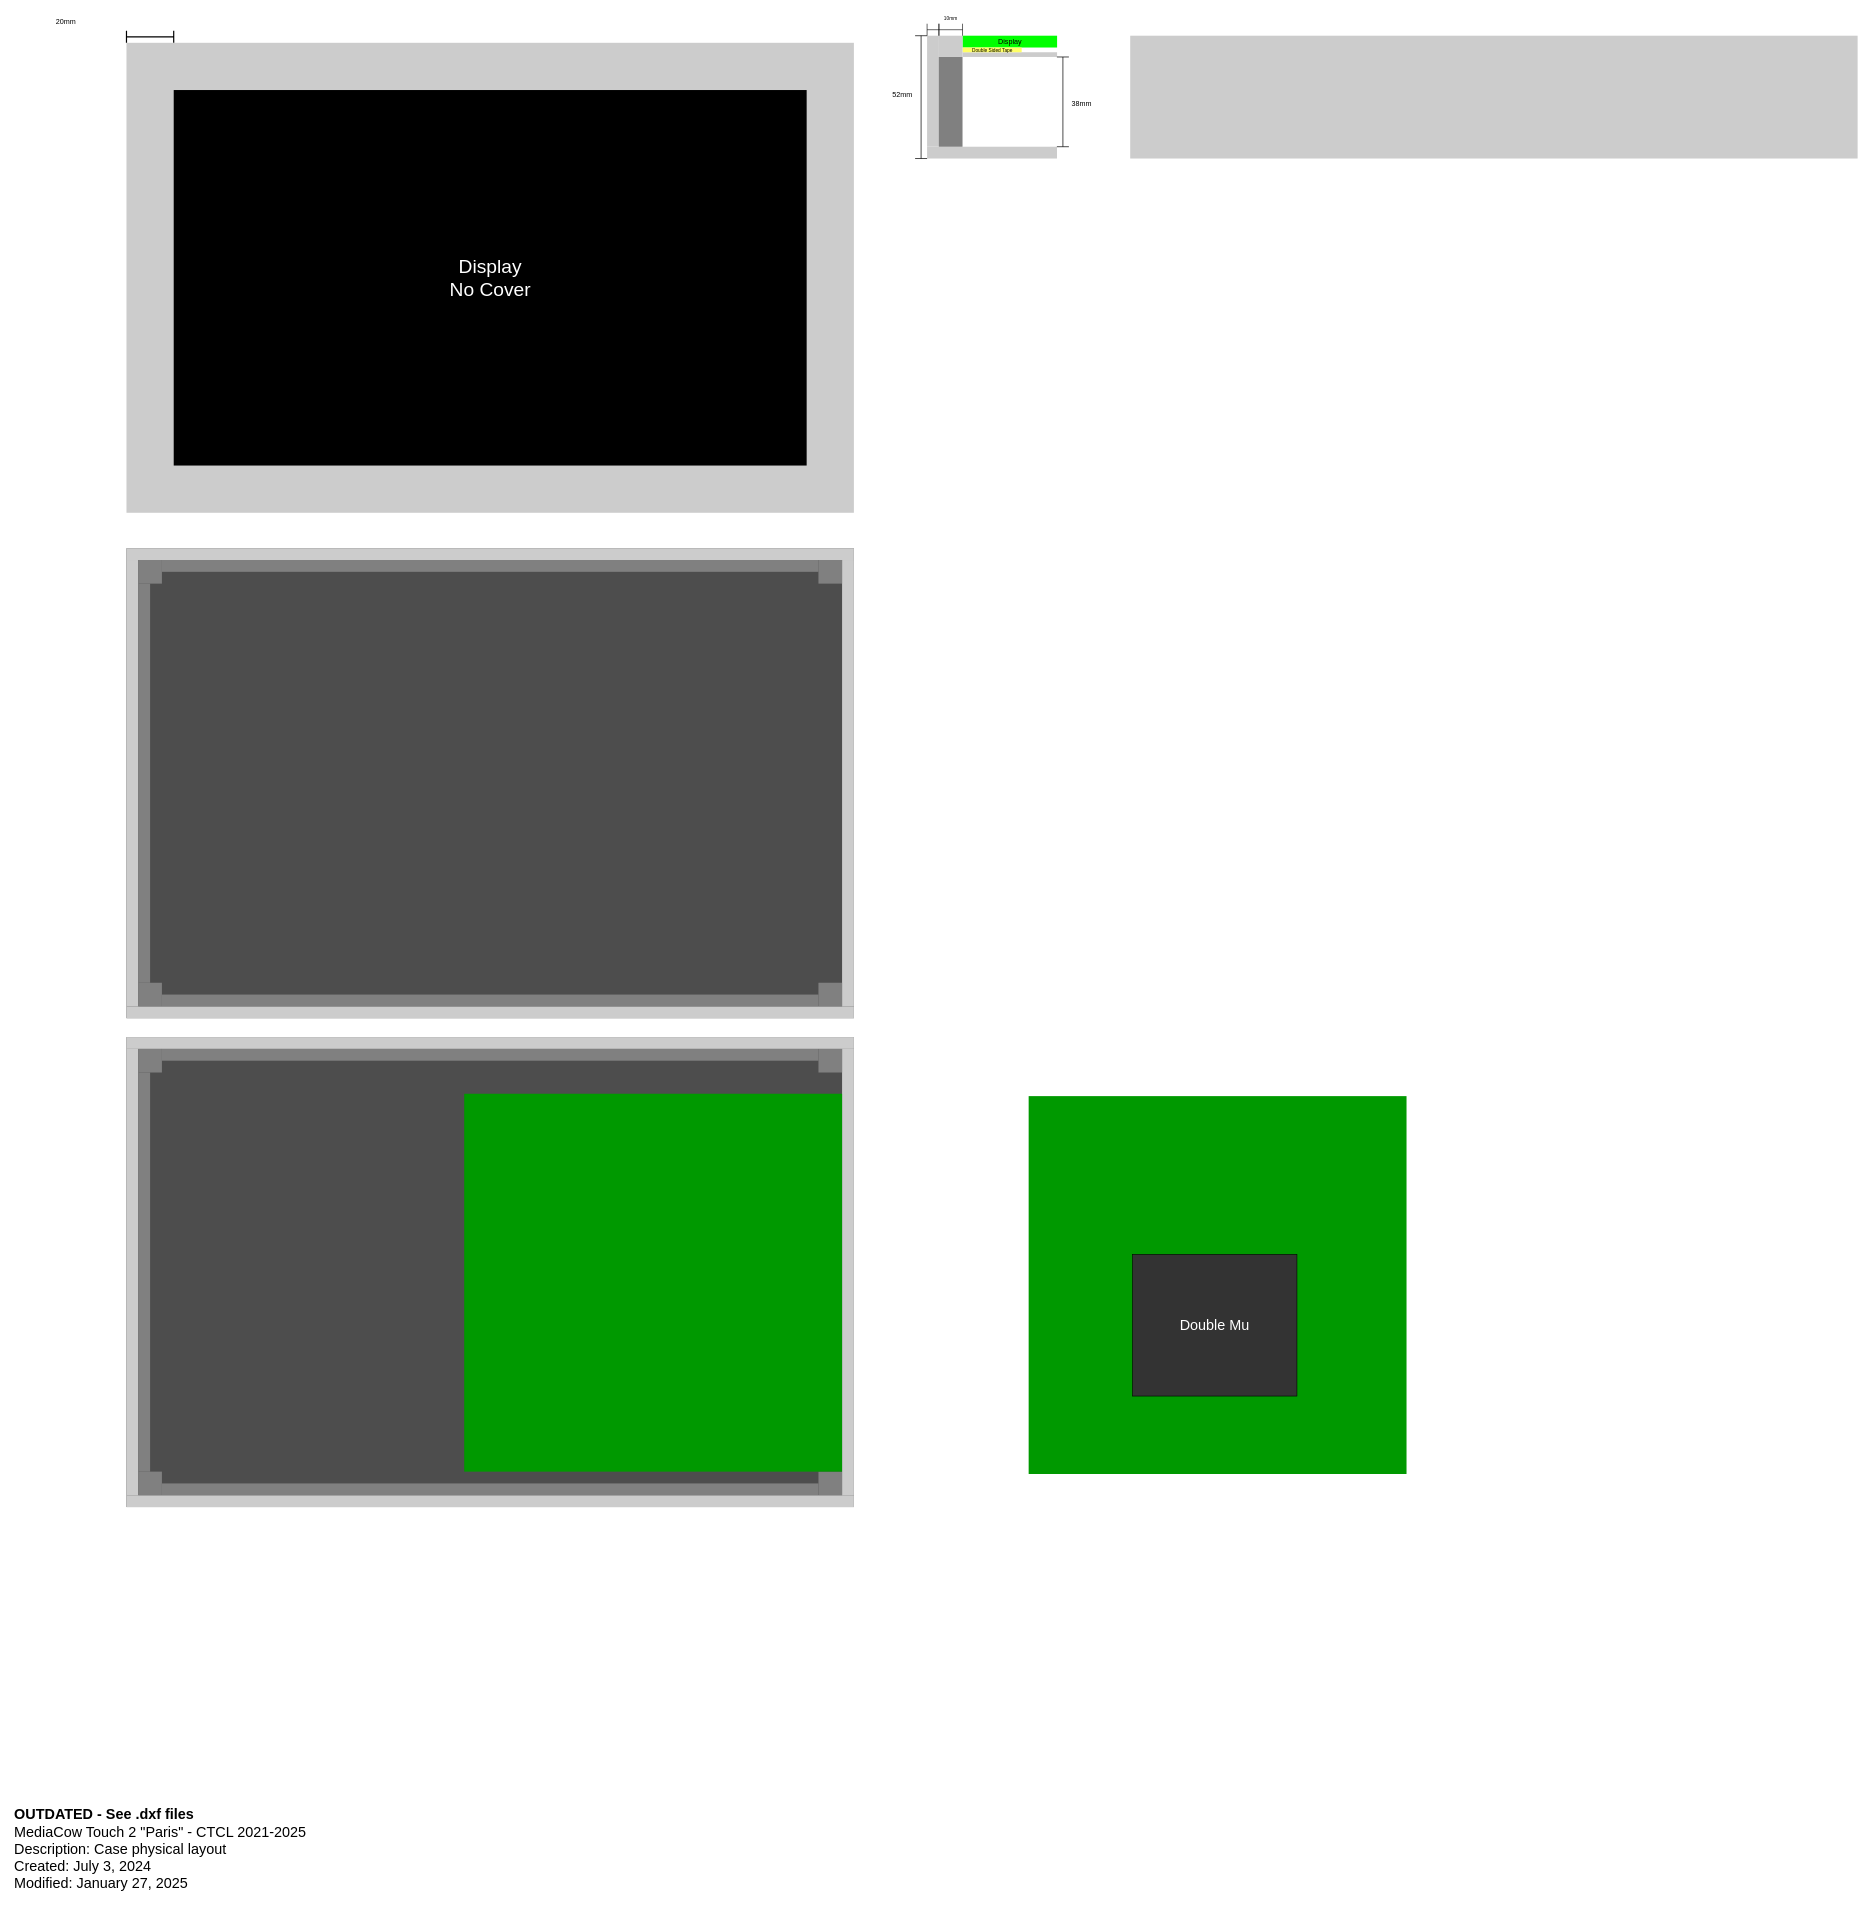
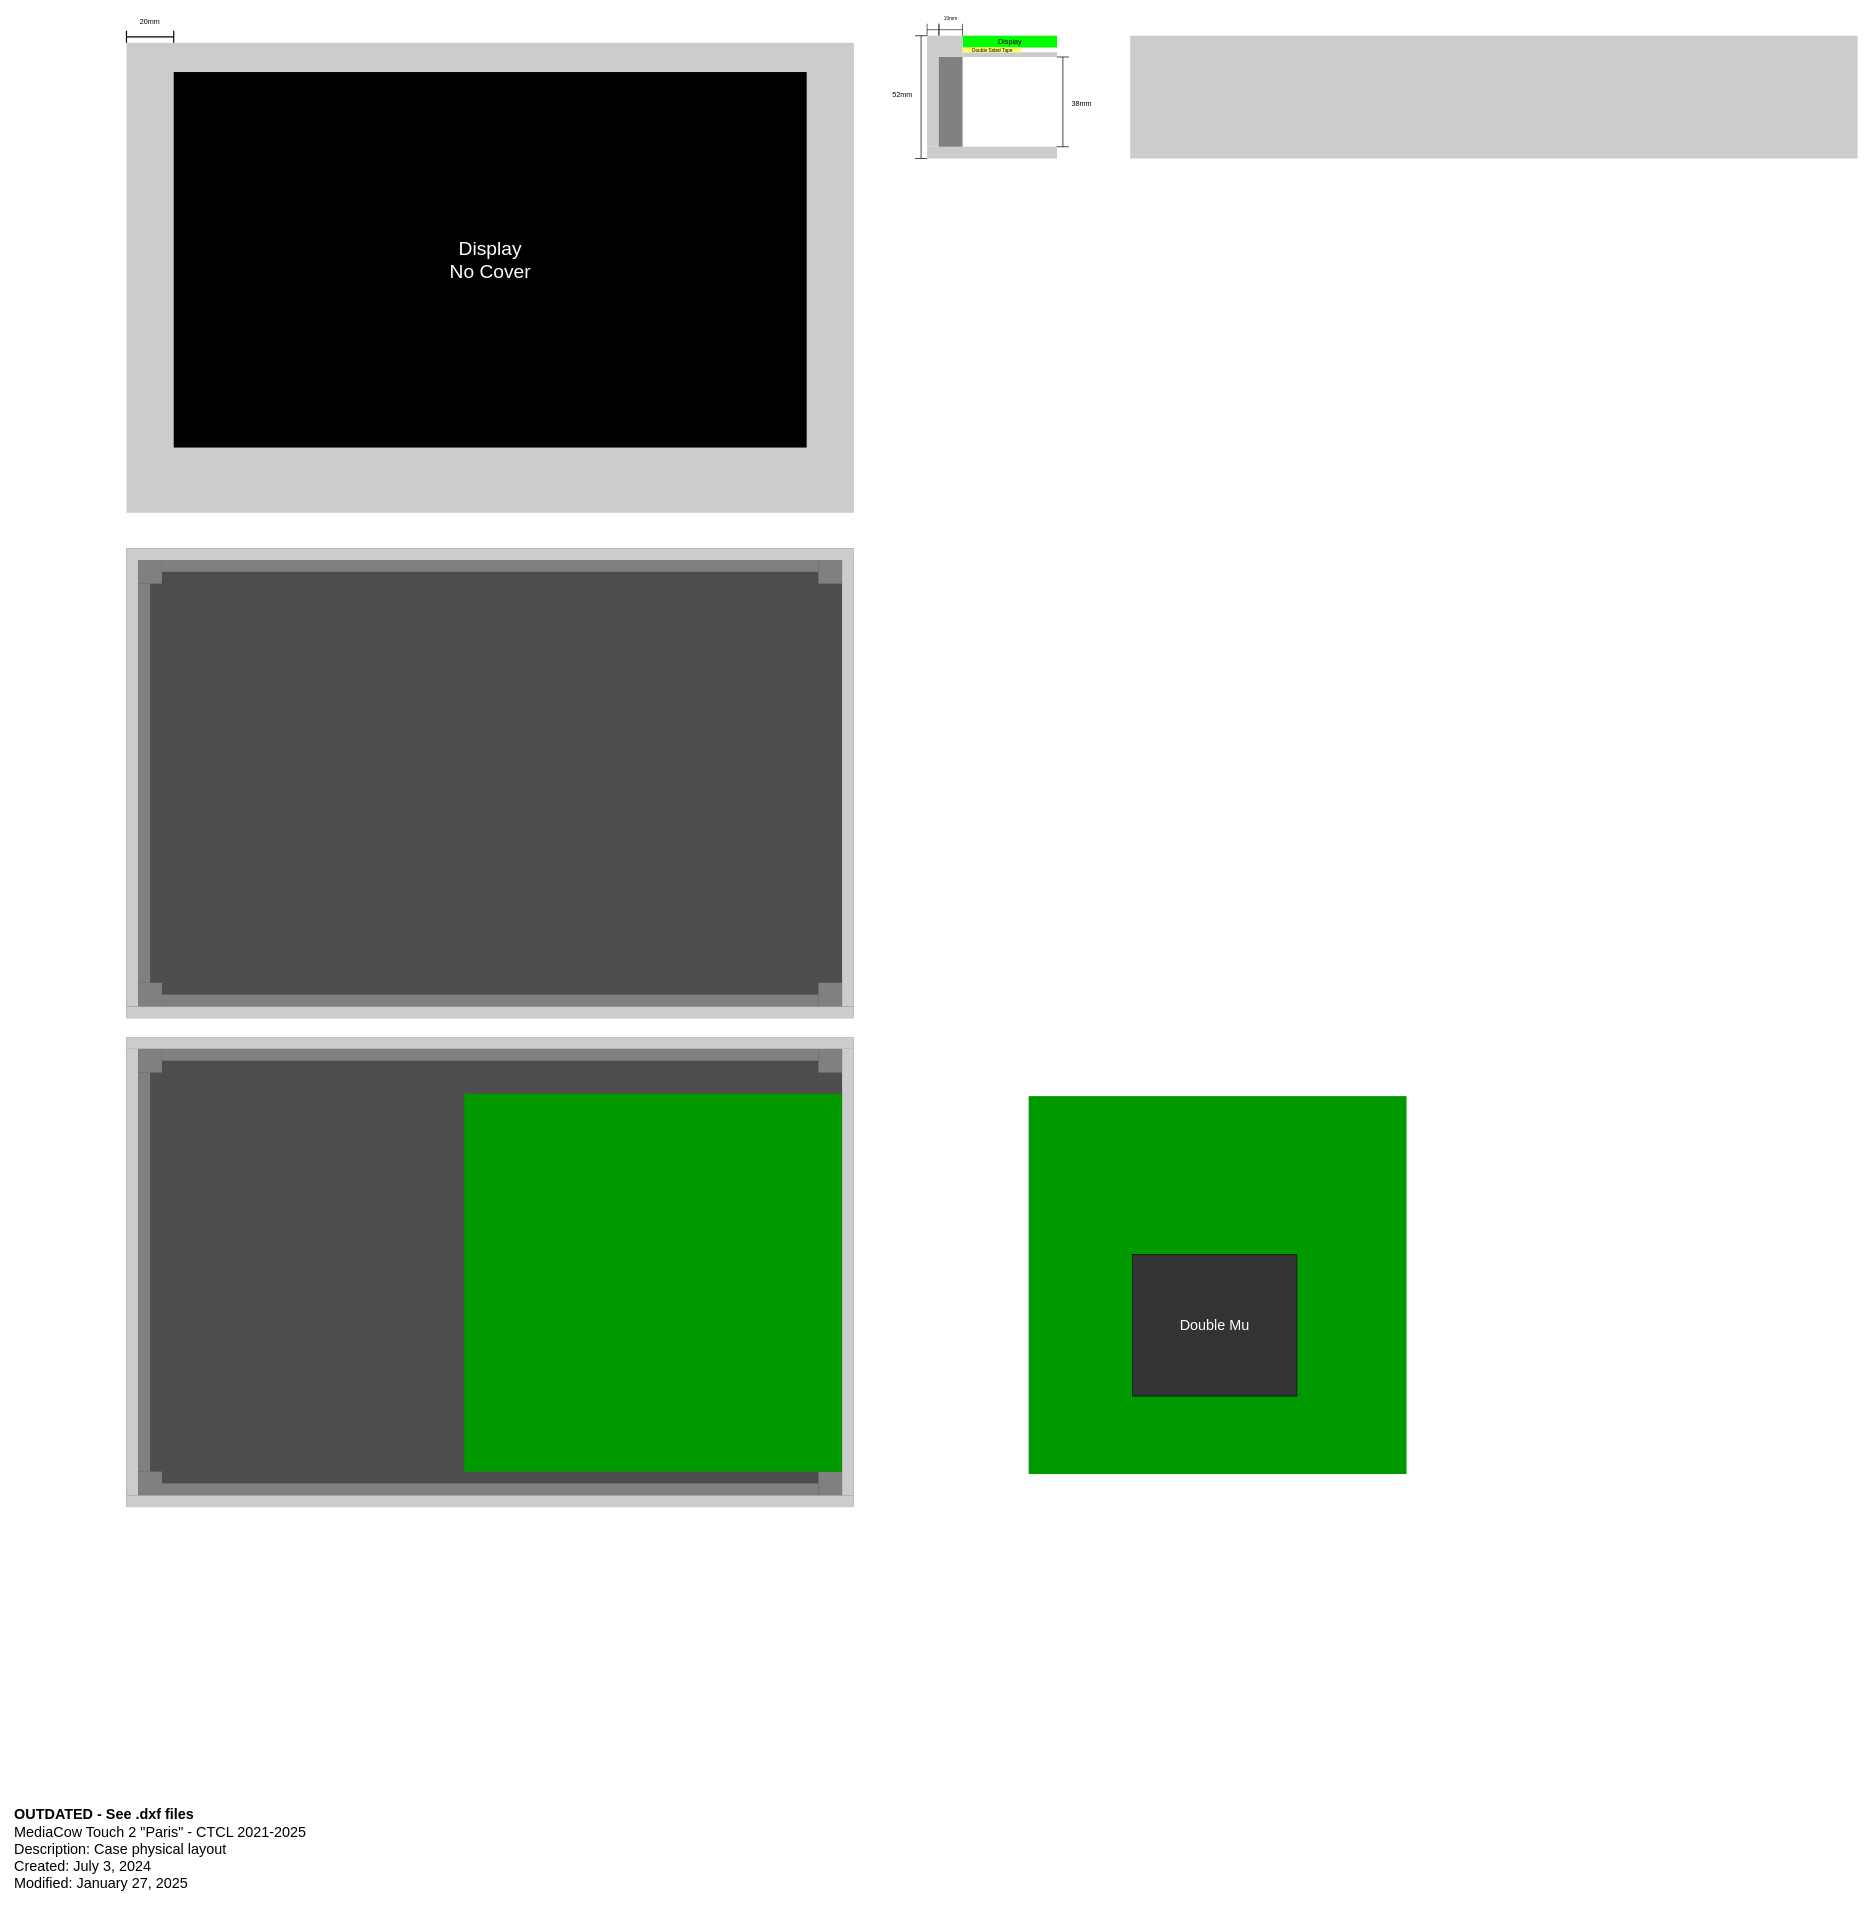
(66, 22) -> (150, 22)
(490, 278) -> (490, 260)
